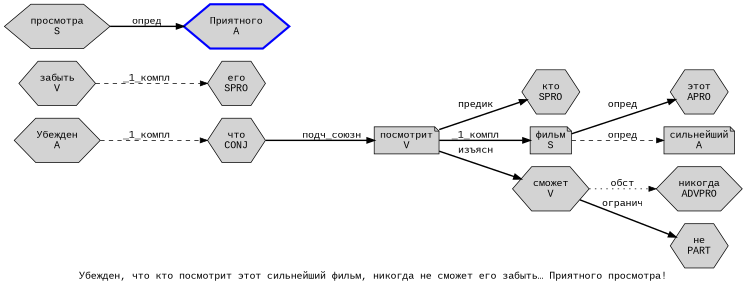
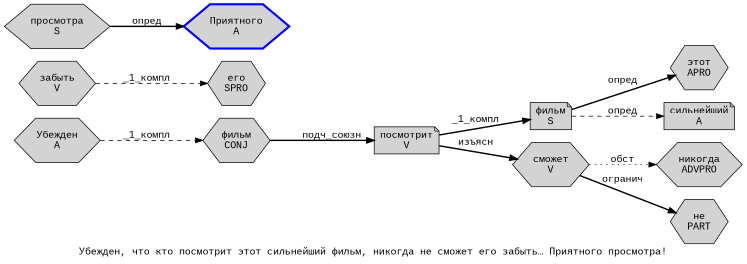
(551, 92) -> none
(236, 140) -> (236, 140)
